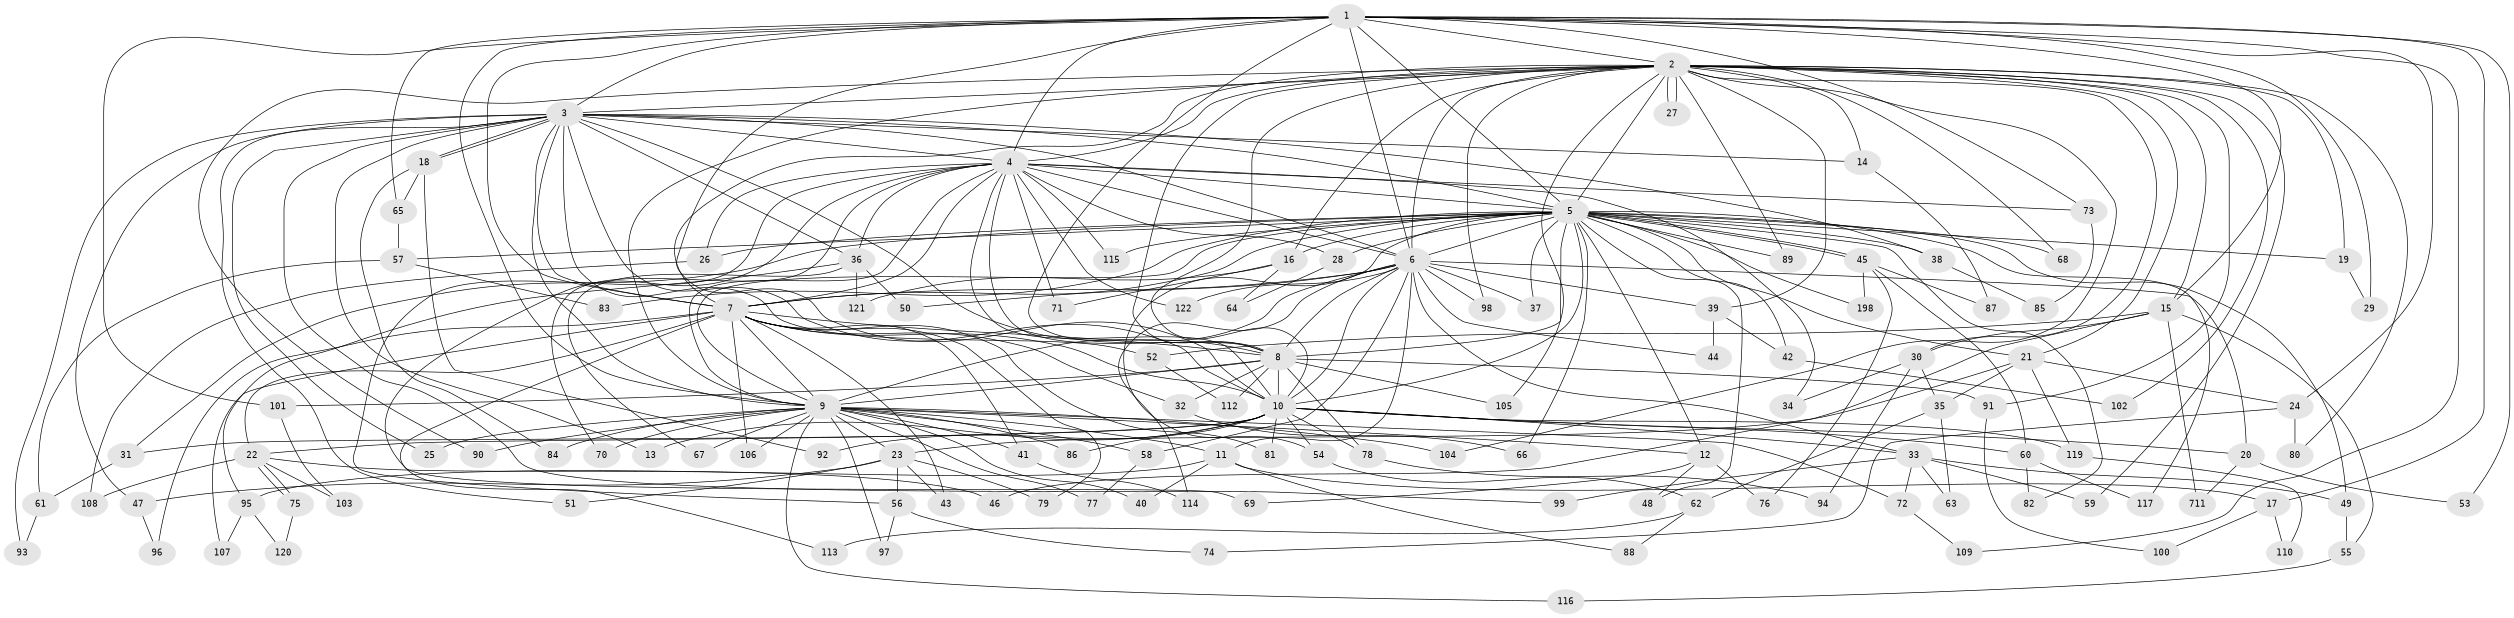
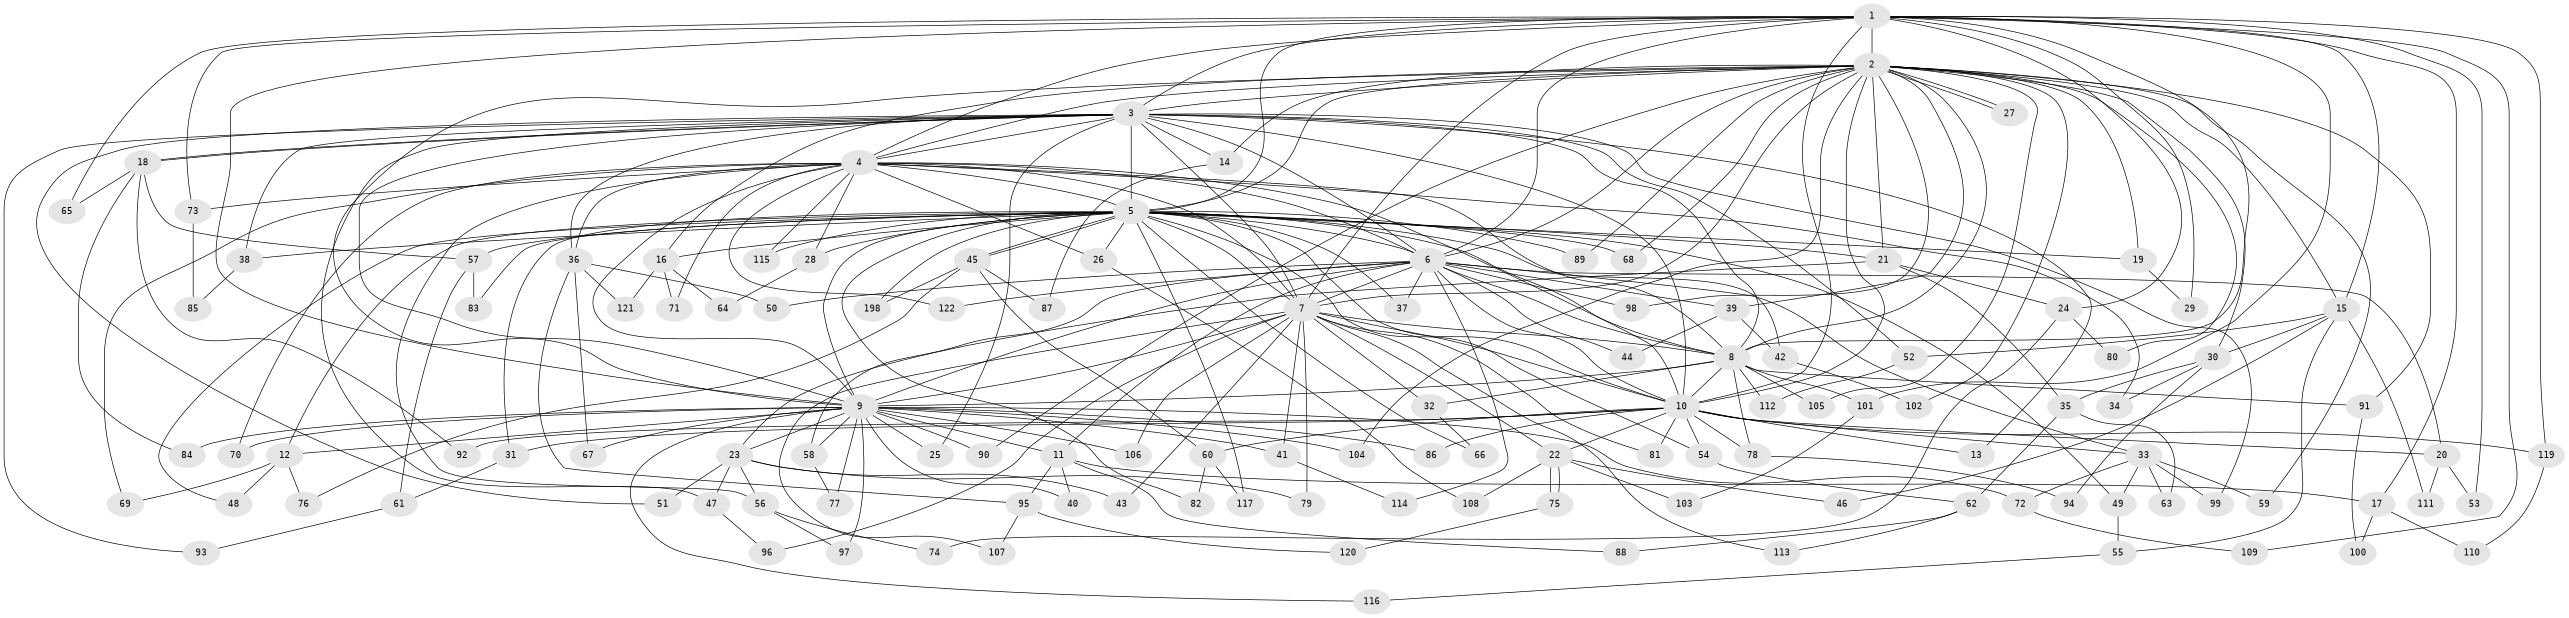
(399, 236) -> (283, 245)
(2051, 407) -> (2405, 30)
(2197, 504) -> (2426, 504)
